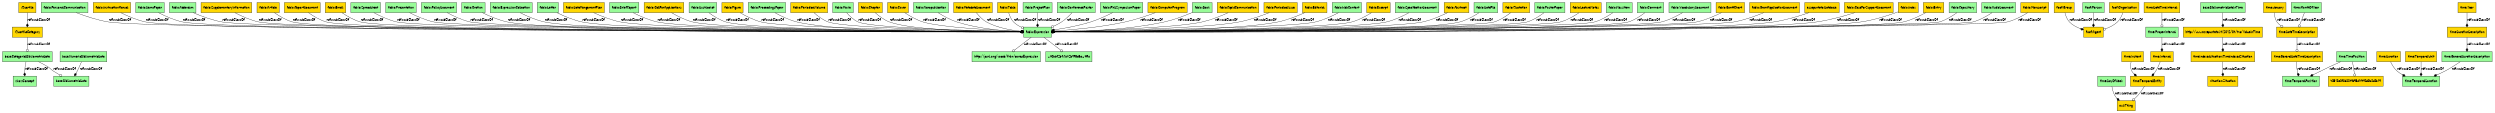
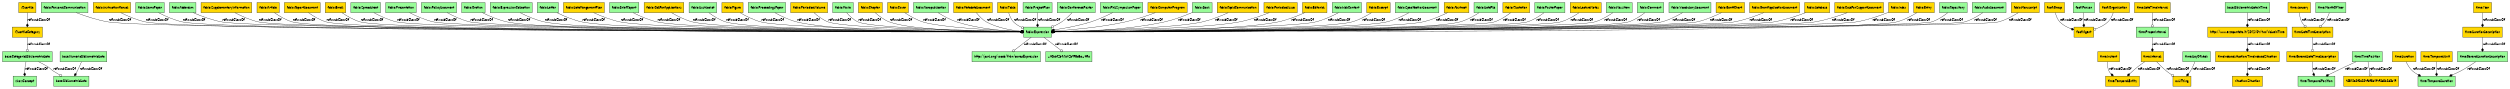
(1822, 8) -> (1817, 8)
(2140, 93) -> (2164, 69)
